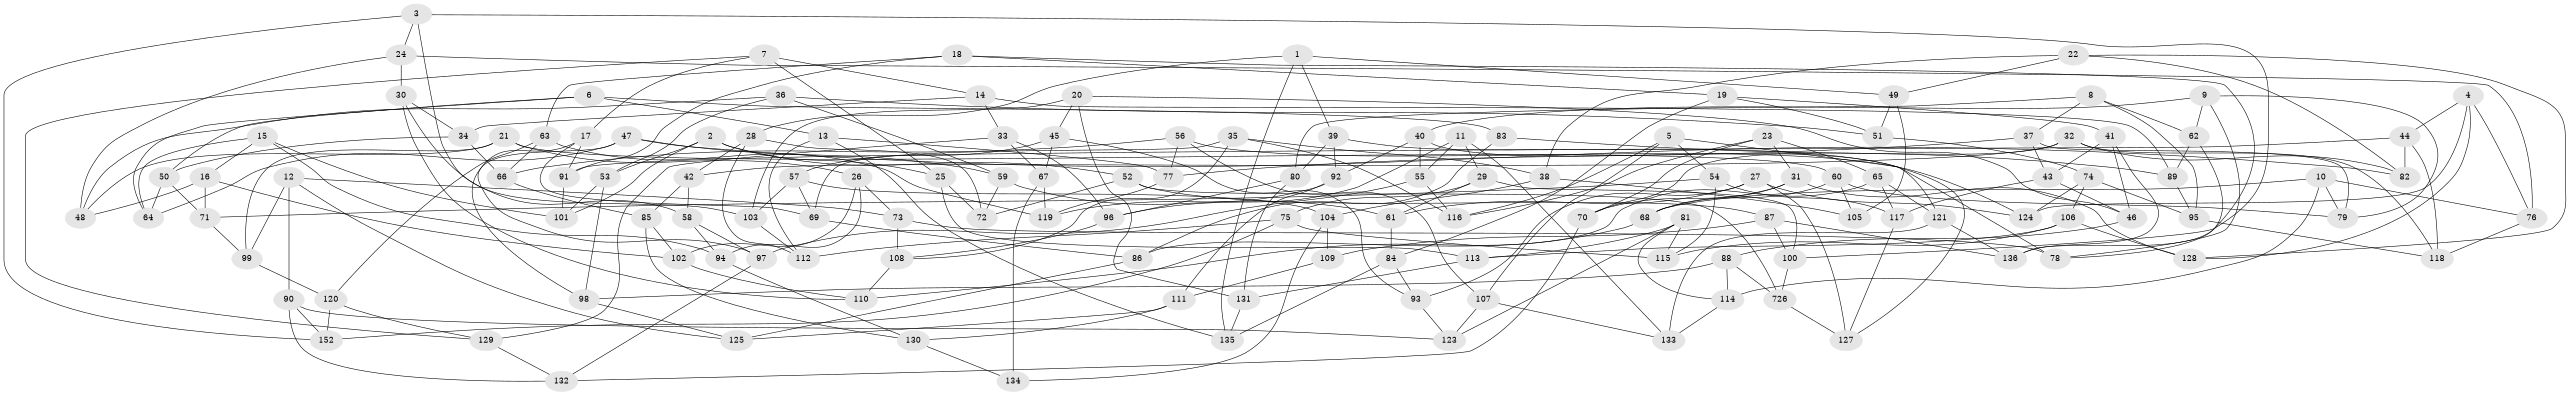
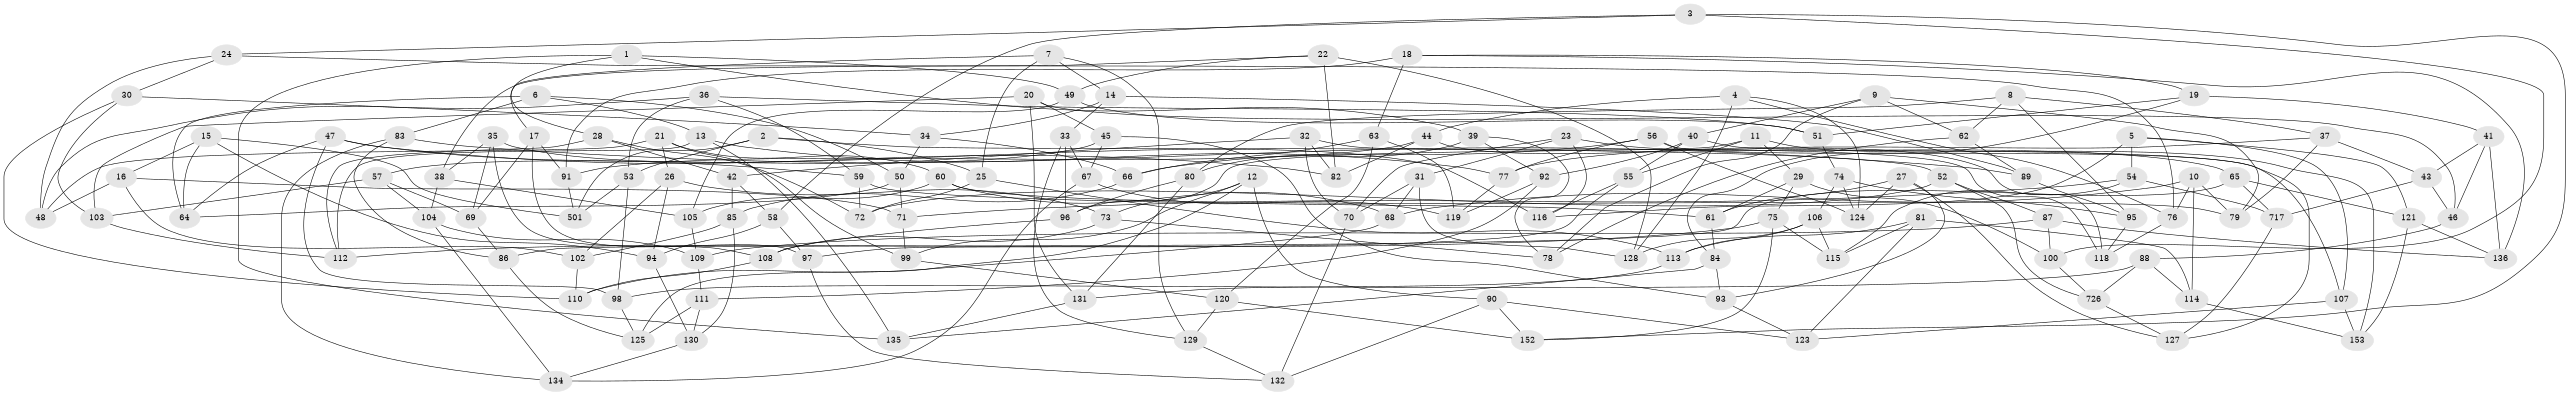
(562, 218) -> (575, 218)
(1897, 218) -> (2277, 218)
none -> (694, 238)
none -> (297, 324)
(1669, 341) -> (2357, 341)
